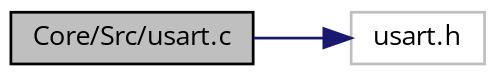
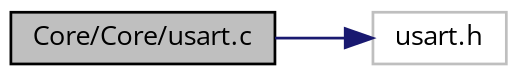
(132, 38) -> (143, 38)
